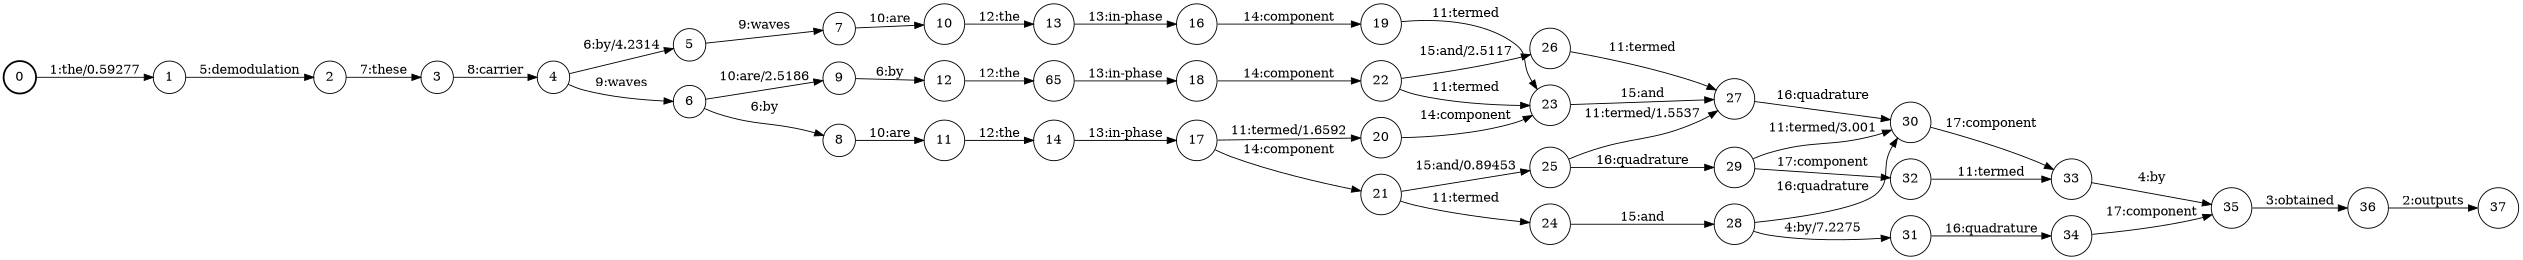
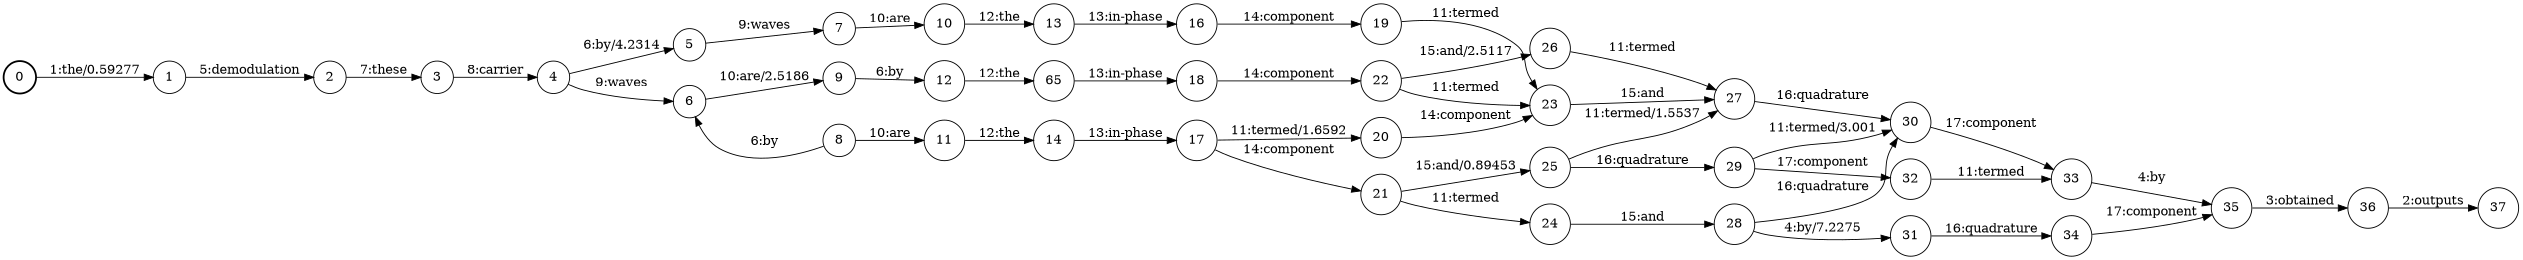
(759, 123) -> (756, 158)
